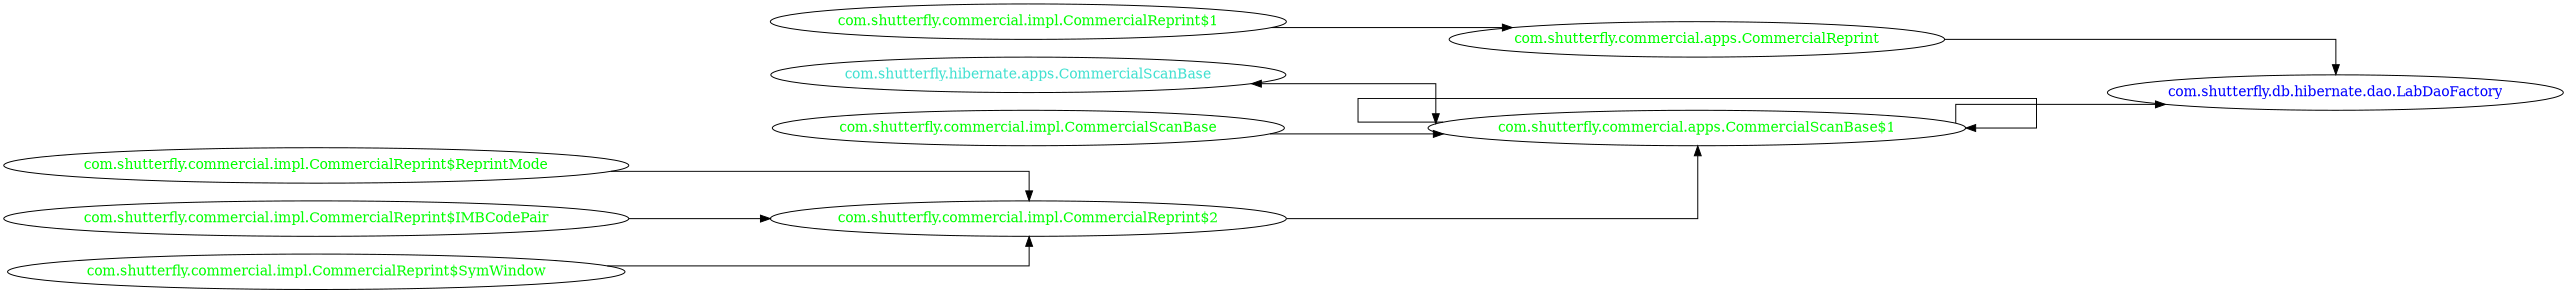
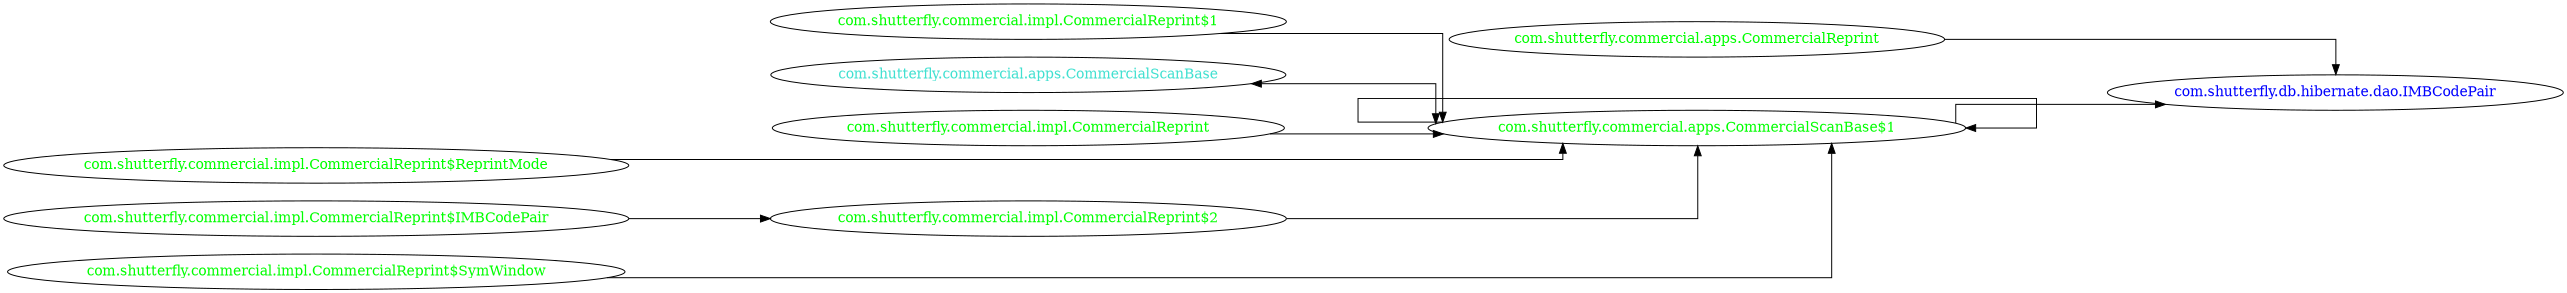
(1387, 28) -> (1371, 33)
(1028, 75) -> (1028, 75)
(2335, 93) -> (2335, 93)
(1028, 128) -> (1028, 128)
(830, 171) -> (1090, 160)
(828, 266) -> (1282, 278)
